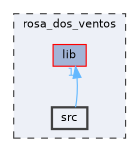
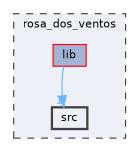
(77, 93) -> (62, 81)
